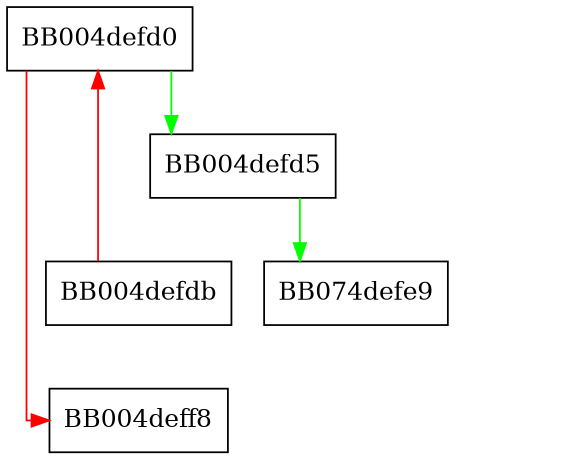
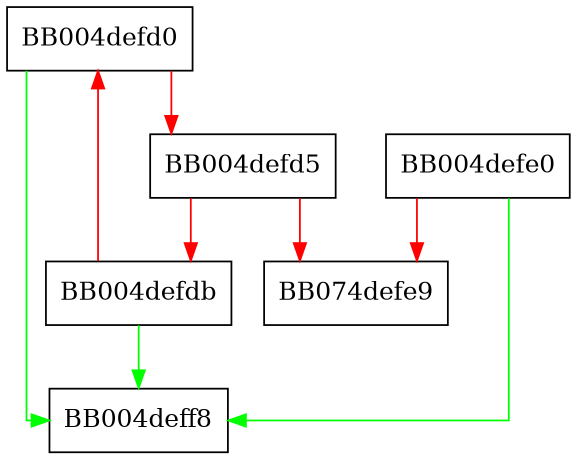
(171, 93) -> (171, 93)
none -> (478, 166)
none -> (191, 221)
(300, 221) -> (300, 221)
(26, 248) -> (26, 248)
none -> (139, 348)
